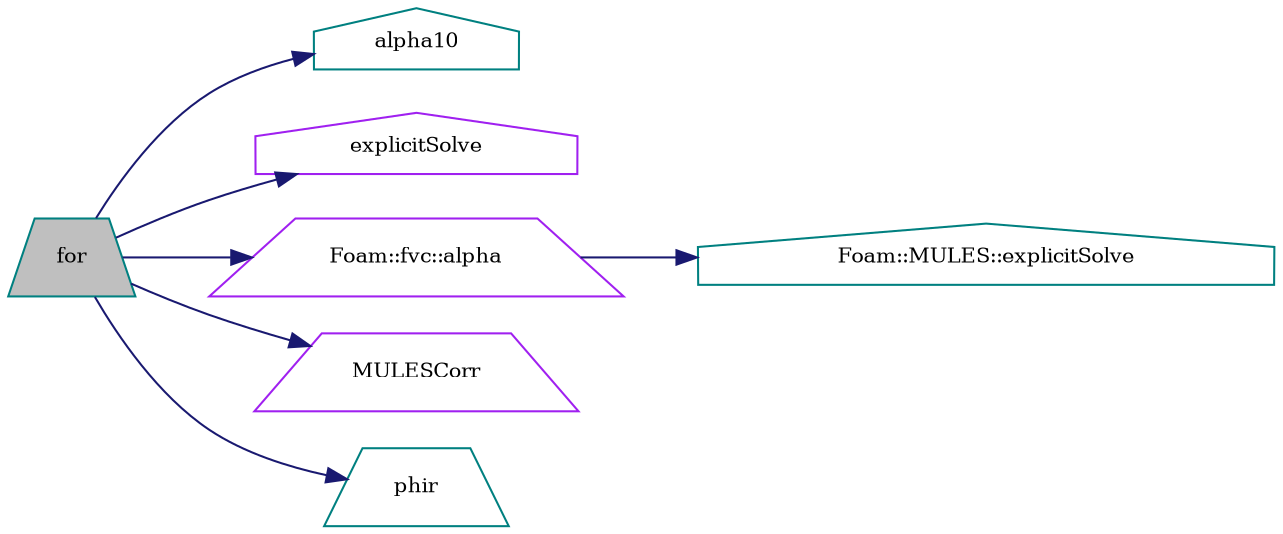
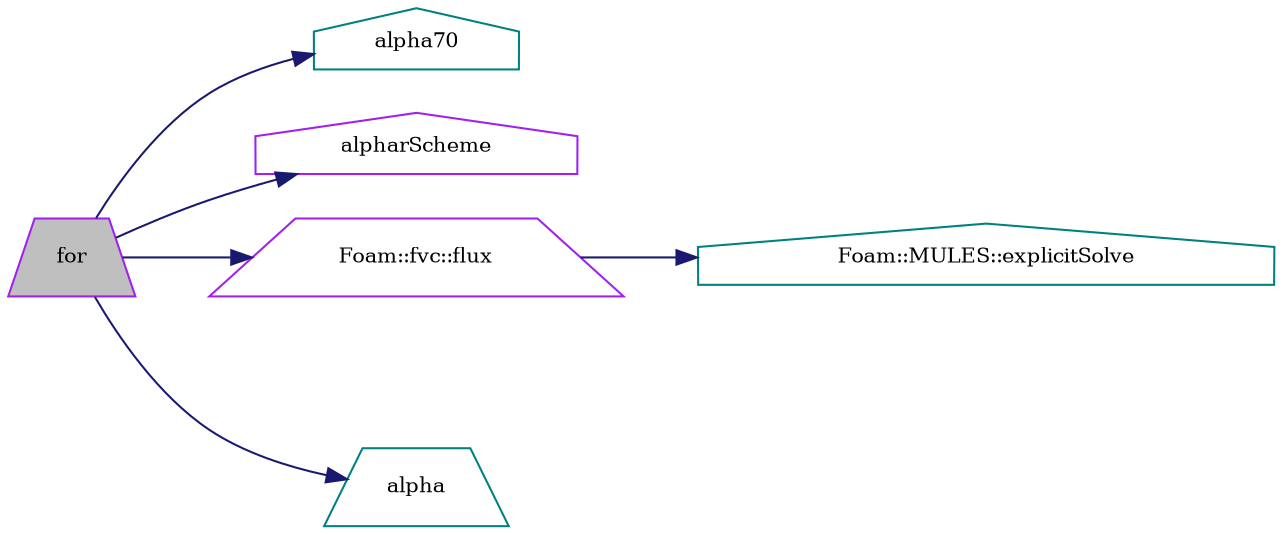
(416, 42) -> (416, 42)
(416, 147) -> (416, 147)
(72, 257) -> (72, 257)
(416, 257) -> (416, 257)
(416, 372) -> none
(416, 487) -> (416, 487)
